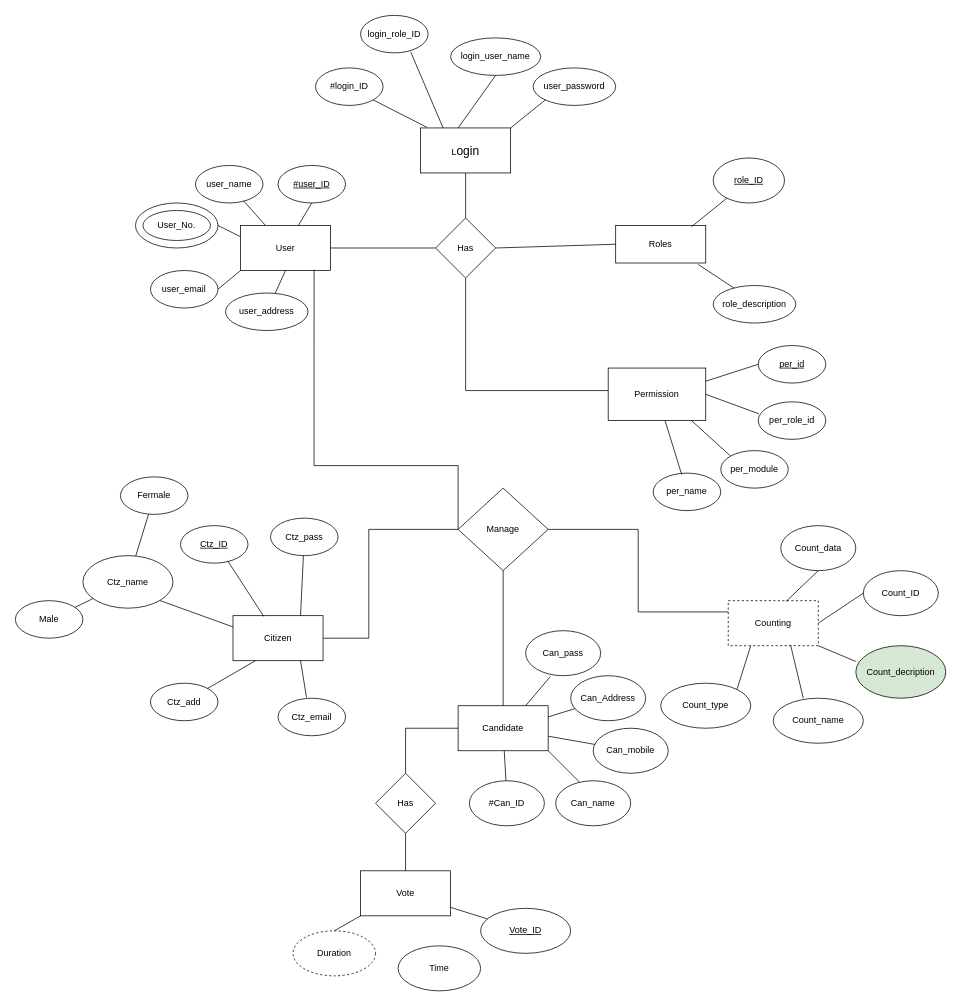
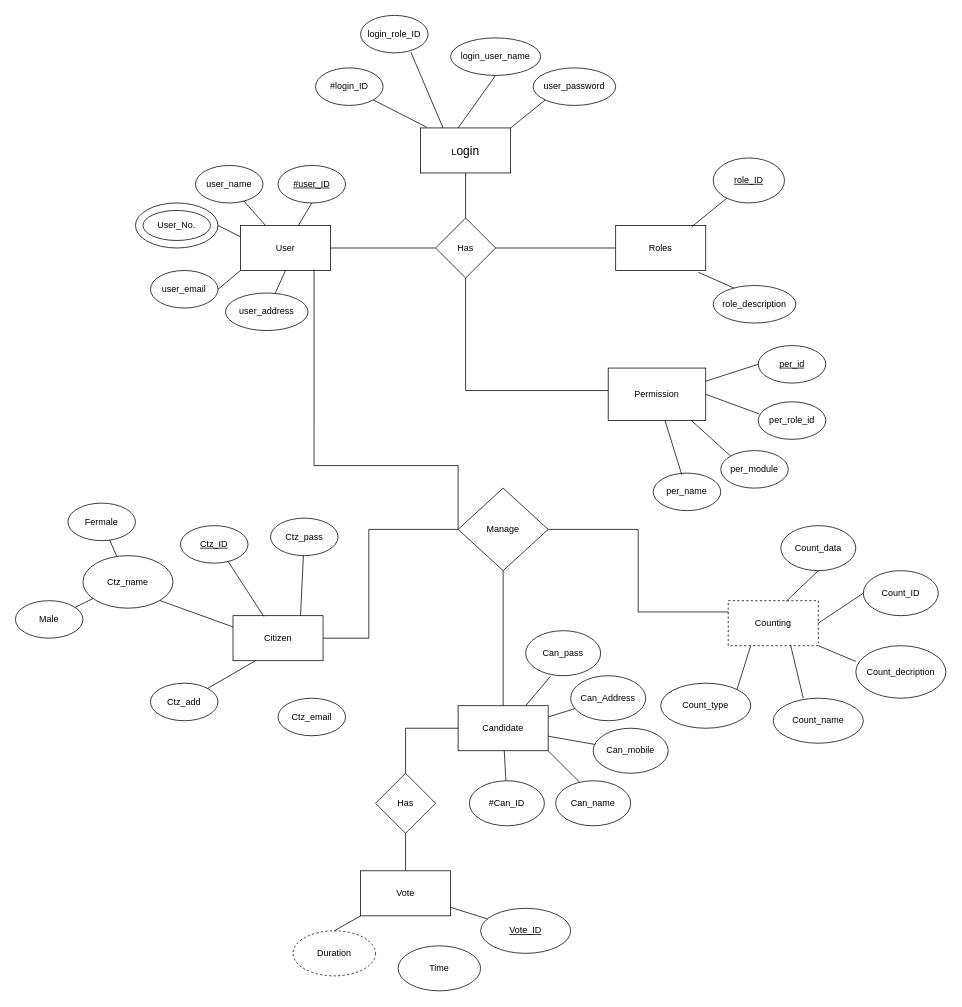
(660, 244) -> (660, 248)
(154, 495) -> (102, 522)
(900, 672) -> (900, 672)
(303, 679) -> none
